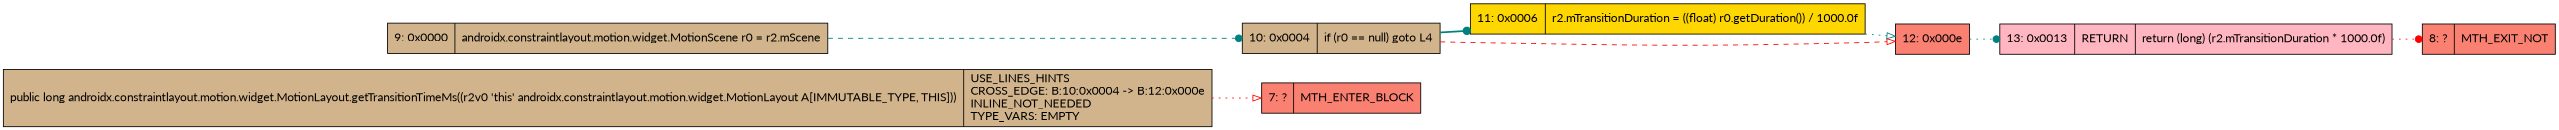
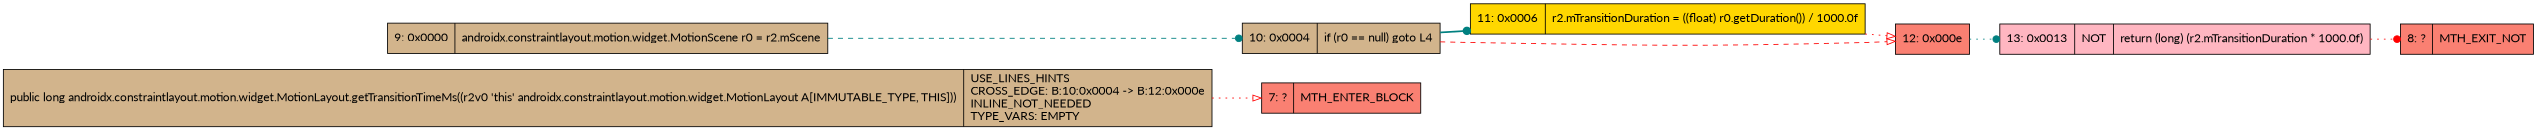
(1876, 35) -> (1876, 35)
(2105, 39) -> (2094, 39)
